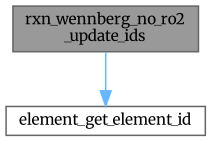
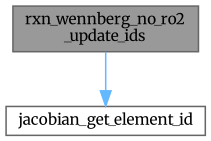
(106, 121) -> (106, 121)
